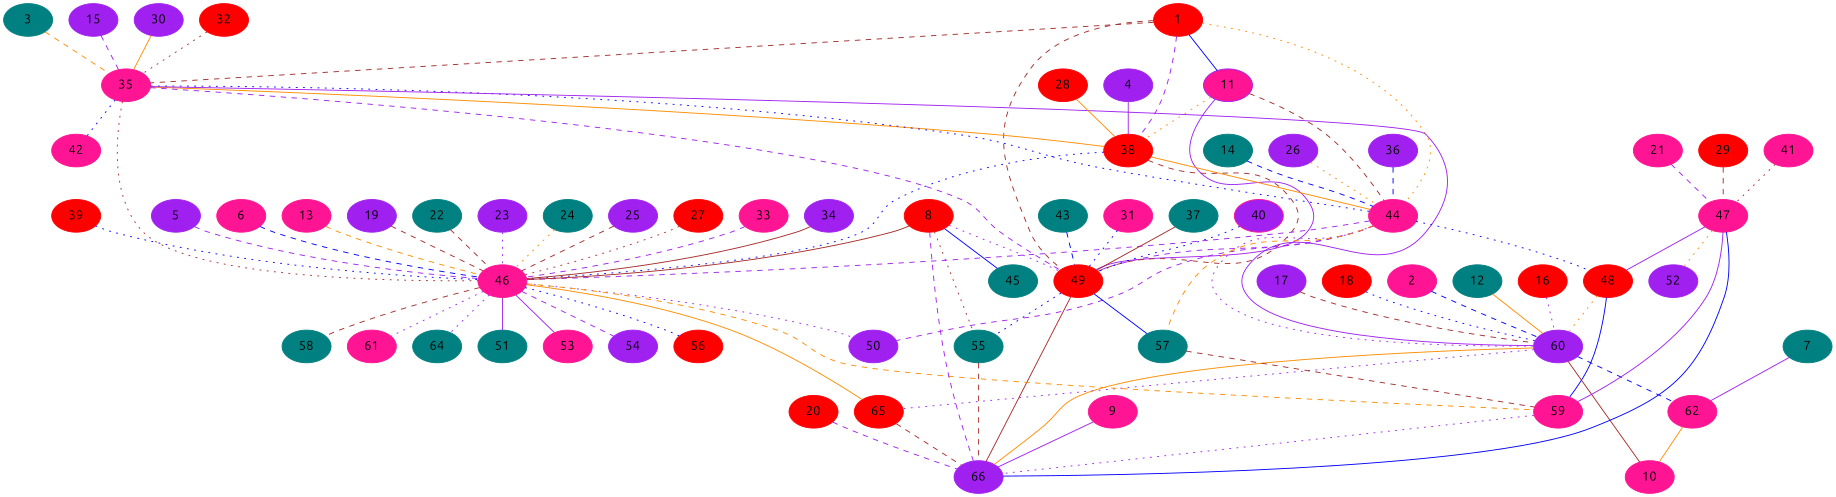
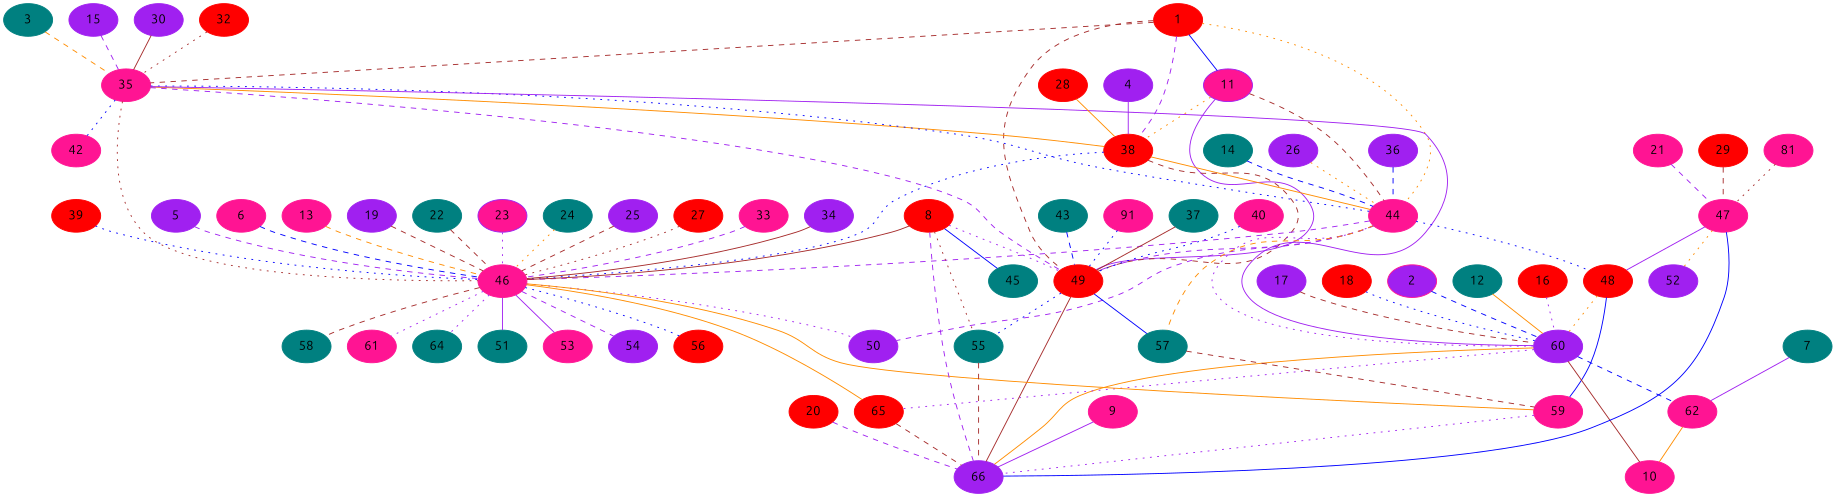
(142, 53) -> (142, 53)
(1788, 151) -> (1788, 151)
(502, 216) -> (502, 216)
(1128, 216) -> (1128, 216)
(1259, 216) -> (1259, 216)
(1412, 281) -> (1412, 281)
(1674, 335) -> none
(998, 380) -> (998, 380)
